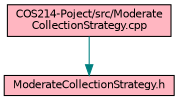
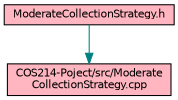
(89, 51) -> (89, 39)
